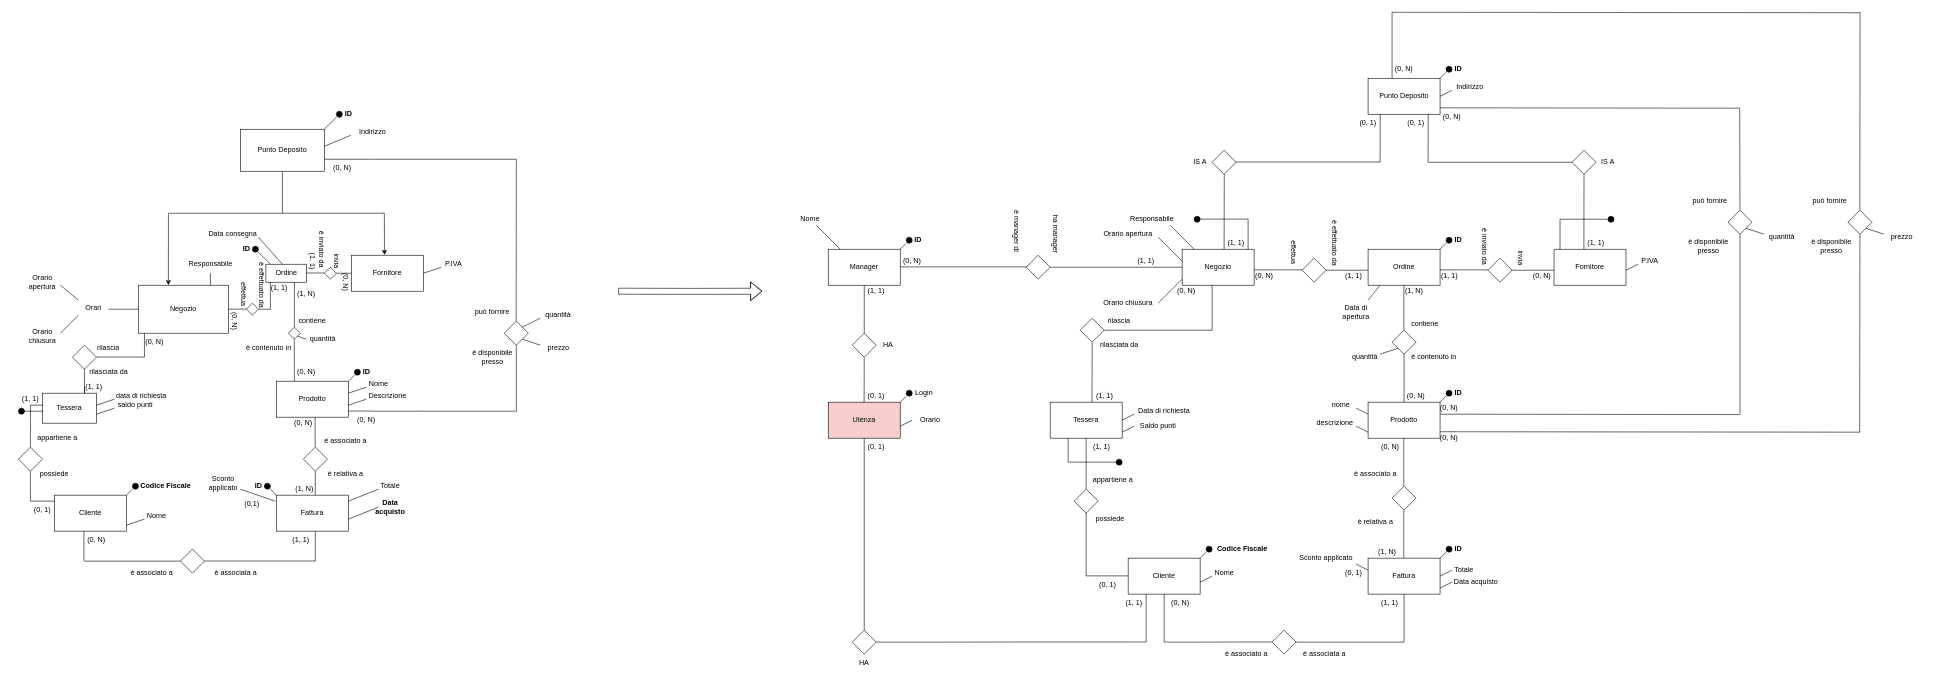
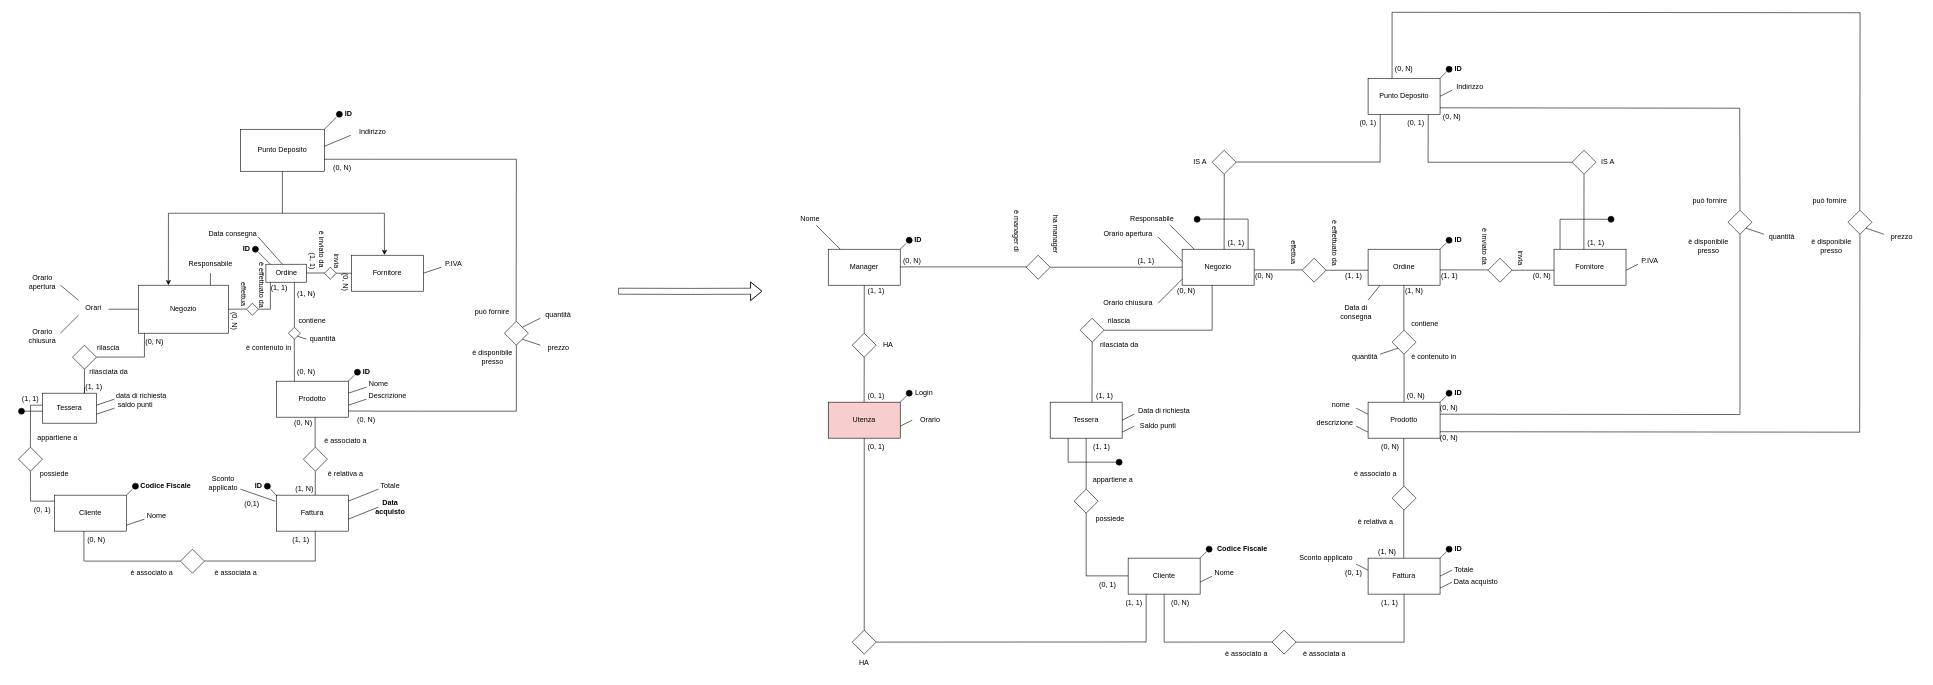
(1356, 312) -> (1356, 312)
